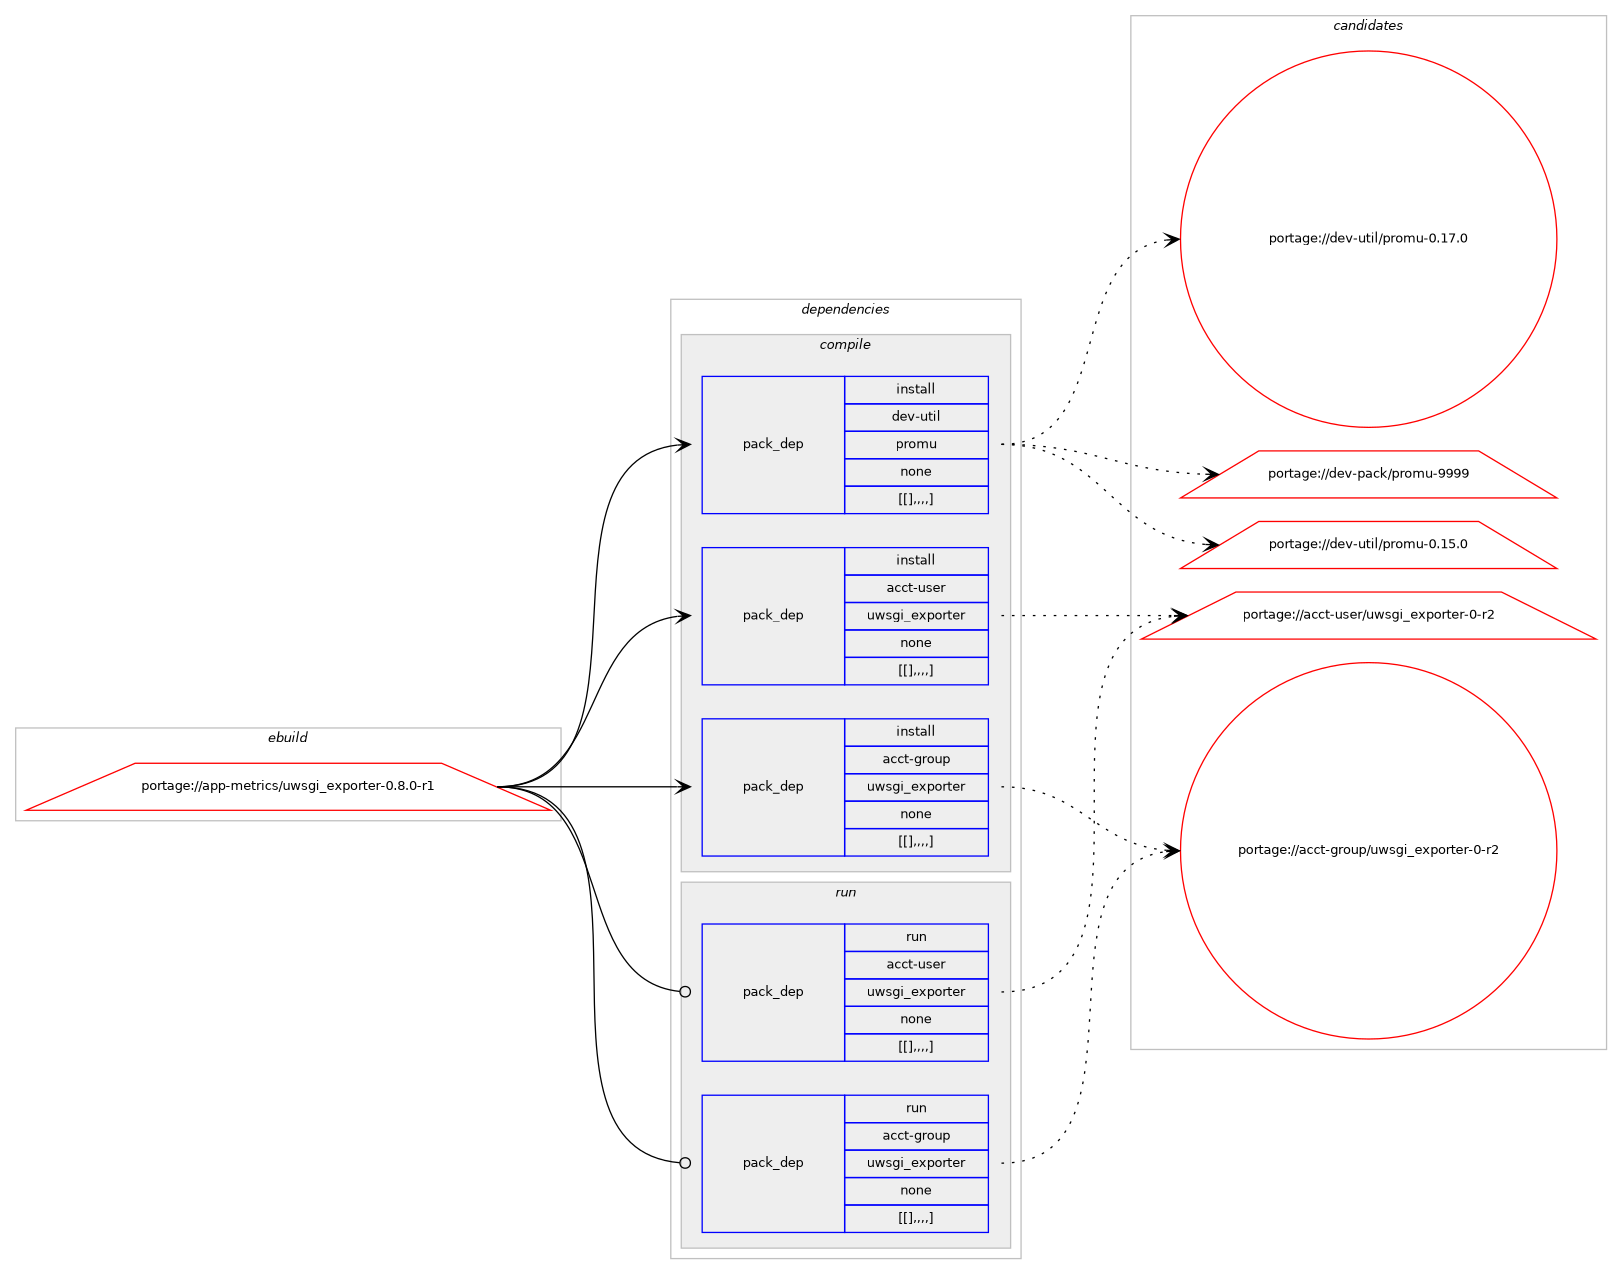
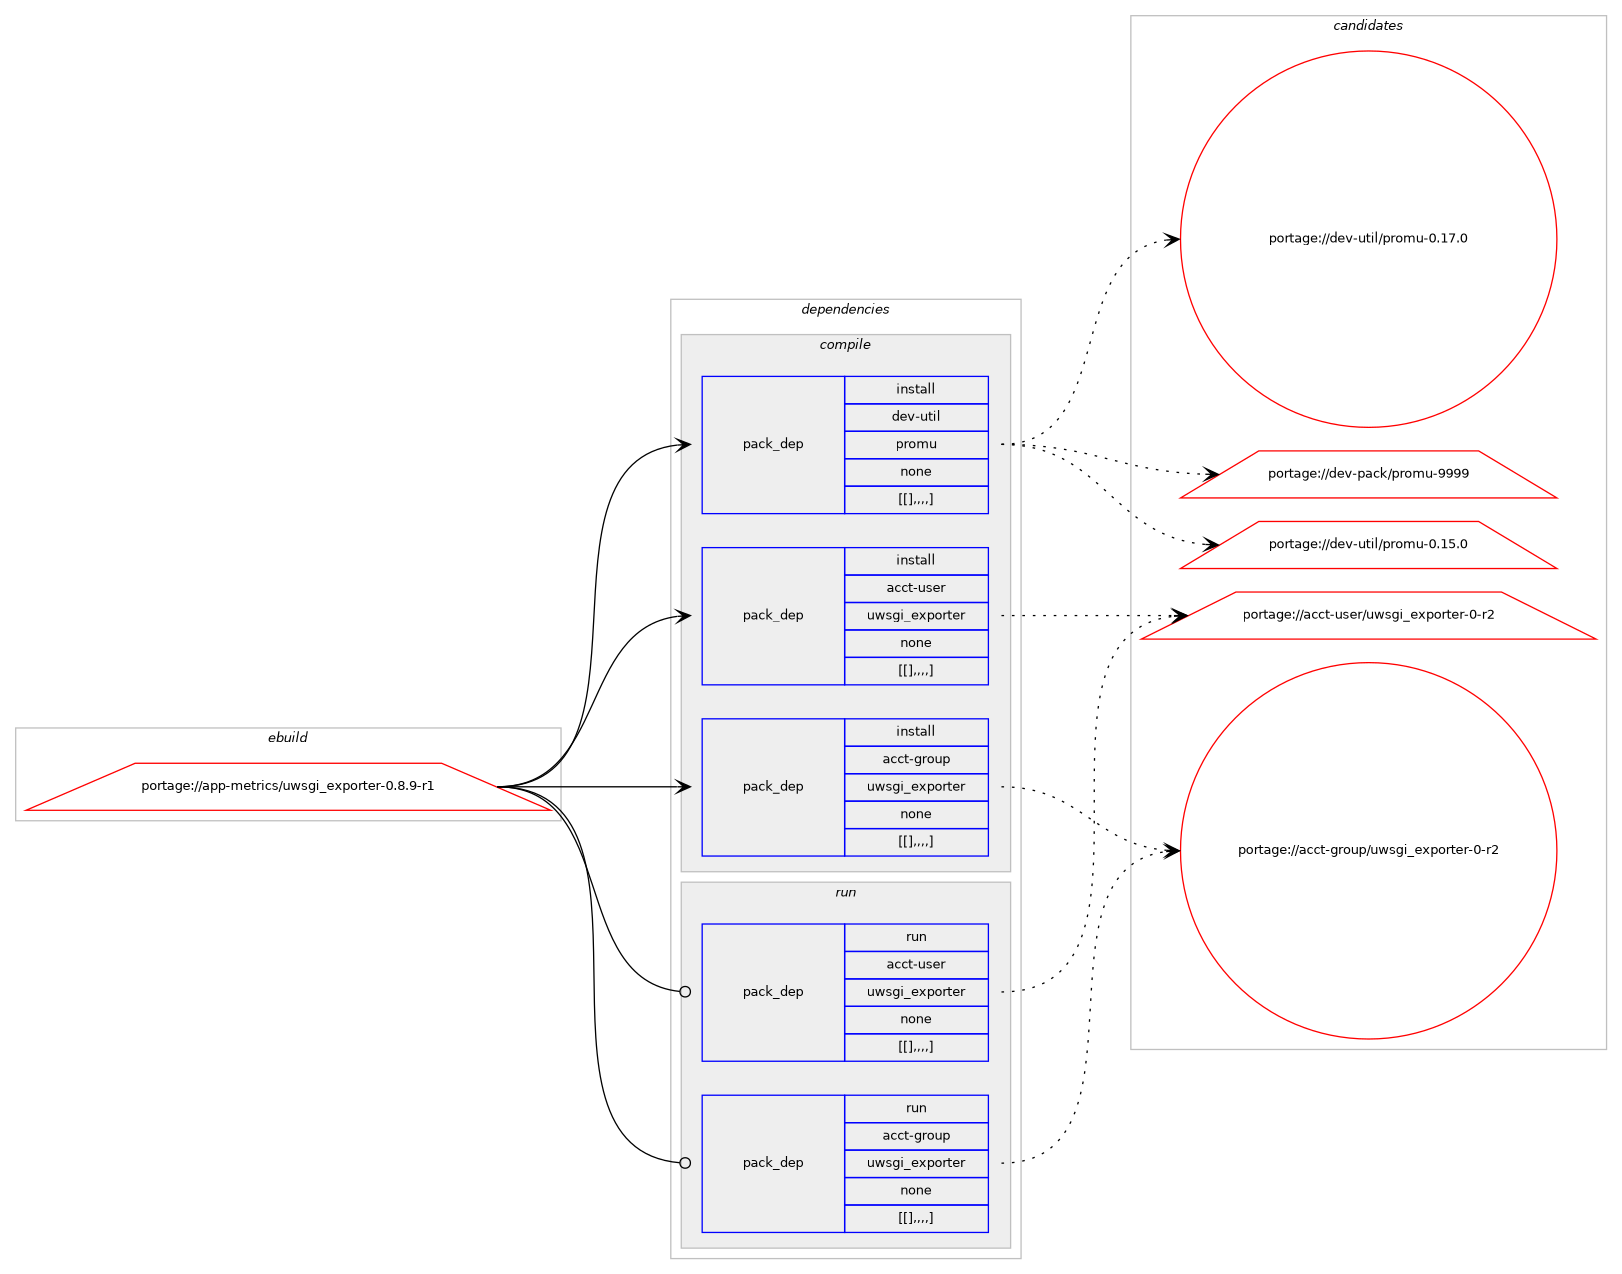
(288, 787) -> (288, 787)
